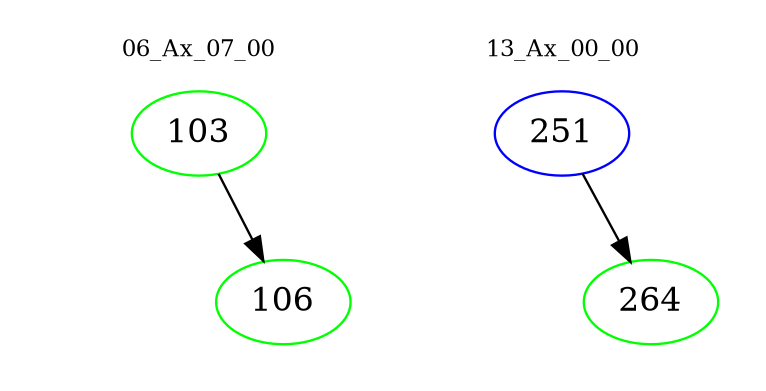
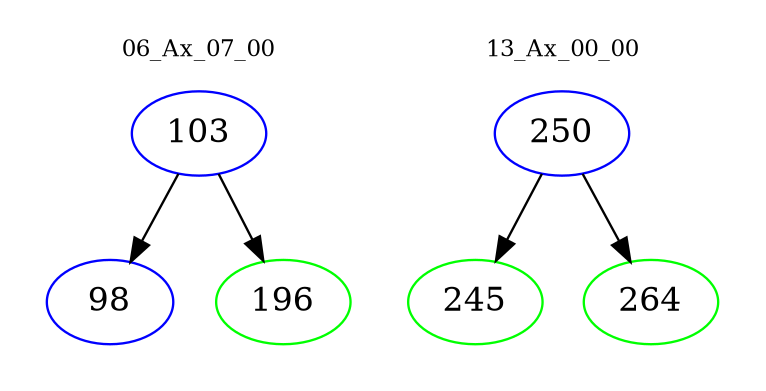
(199, 133) -> (199, 133)
(562, 133) -> (562, 133)
none -> (110, 302)
(283, 302) -> (283, 302)
none -> (475, 302)
